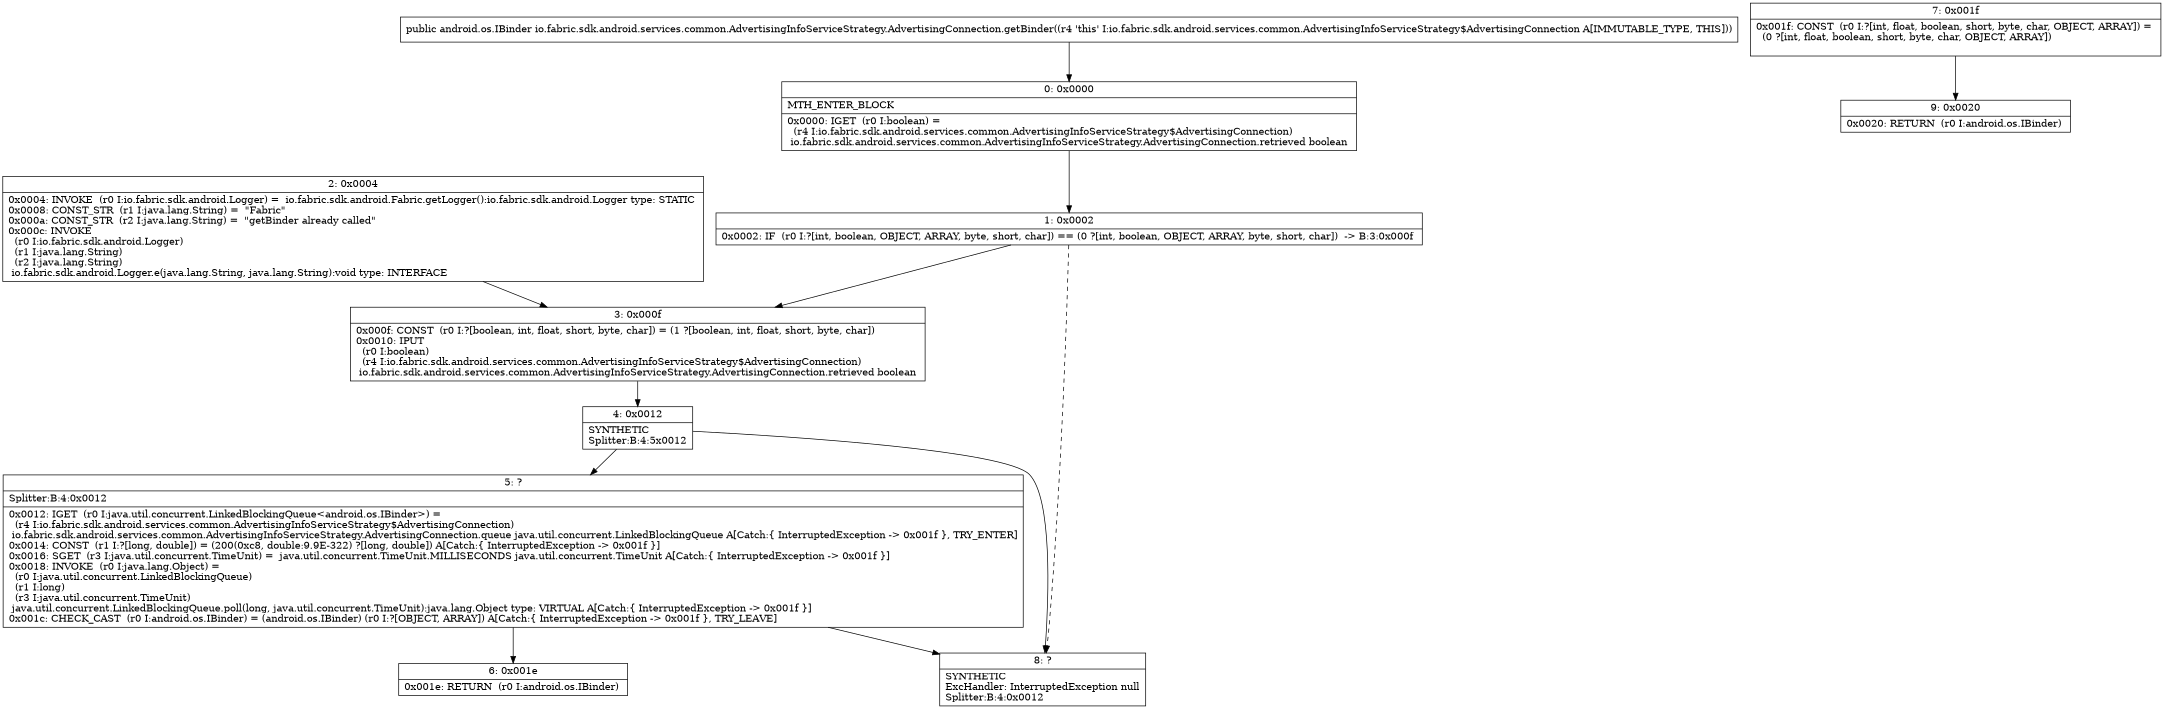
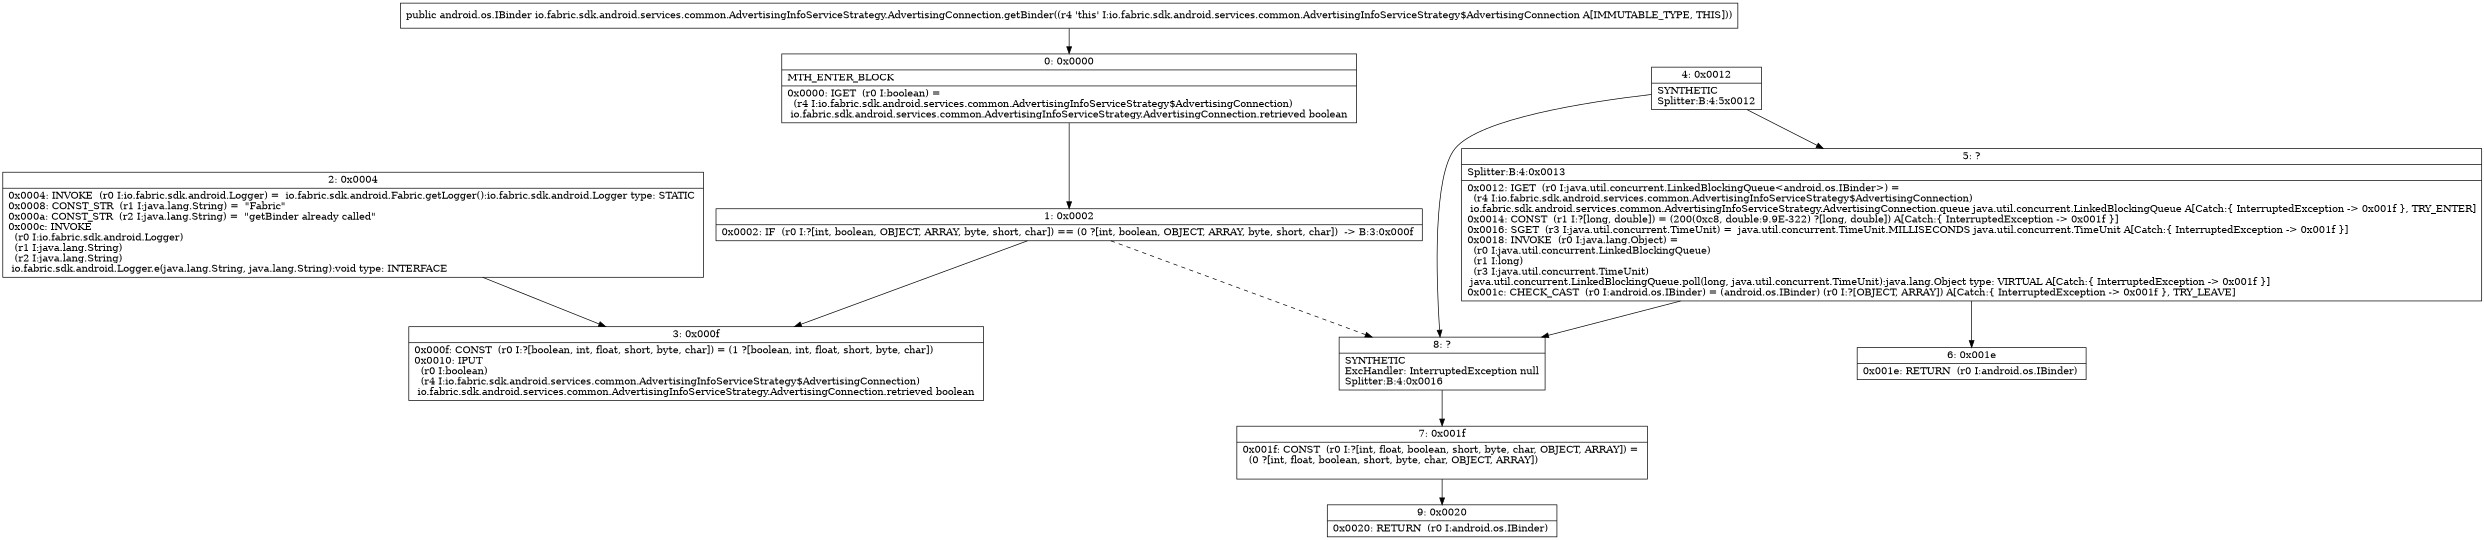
(638, 390) -> none
none -> (1442, 404)
(58, 499) -> (1517, 172)
(995, 698) -> (1394, 382)
